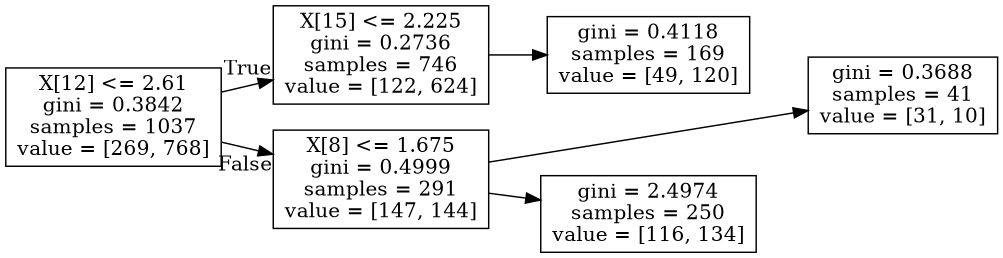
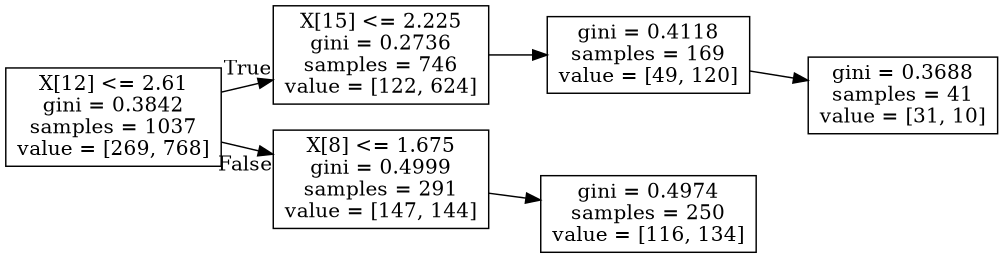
(641, 138) -> (772, 75)
(648, 214) -> (648, 214)
